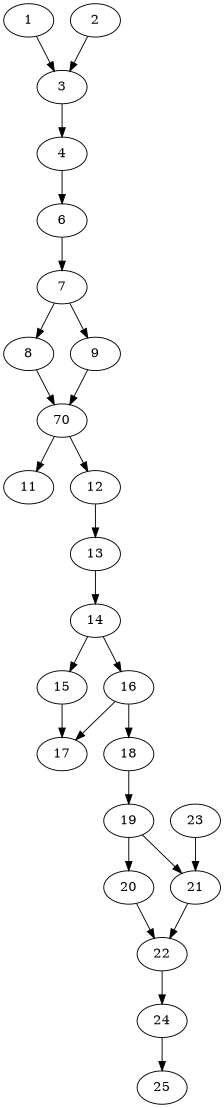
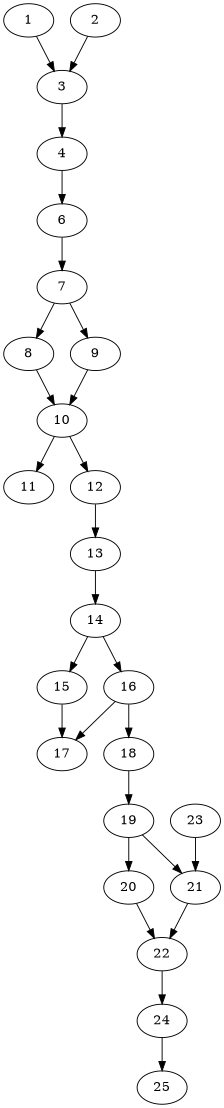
(62, 421) -> (62, 421)
